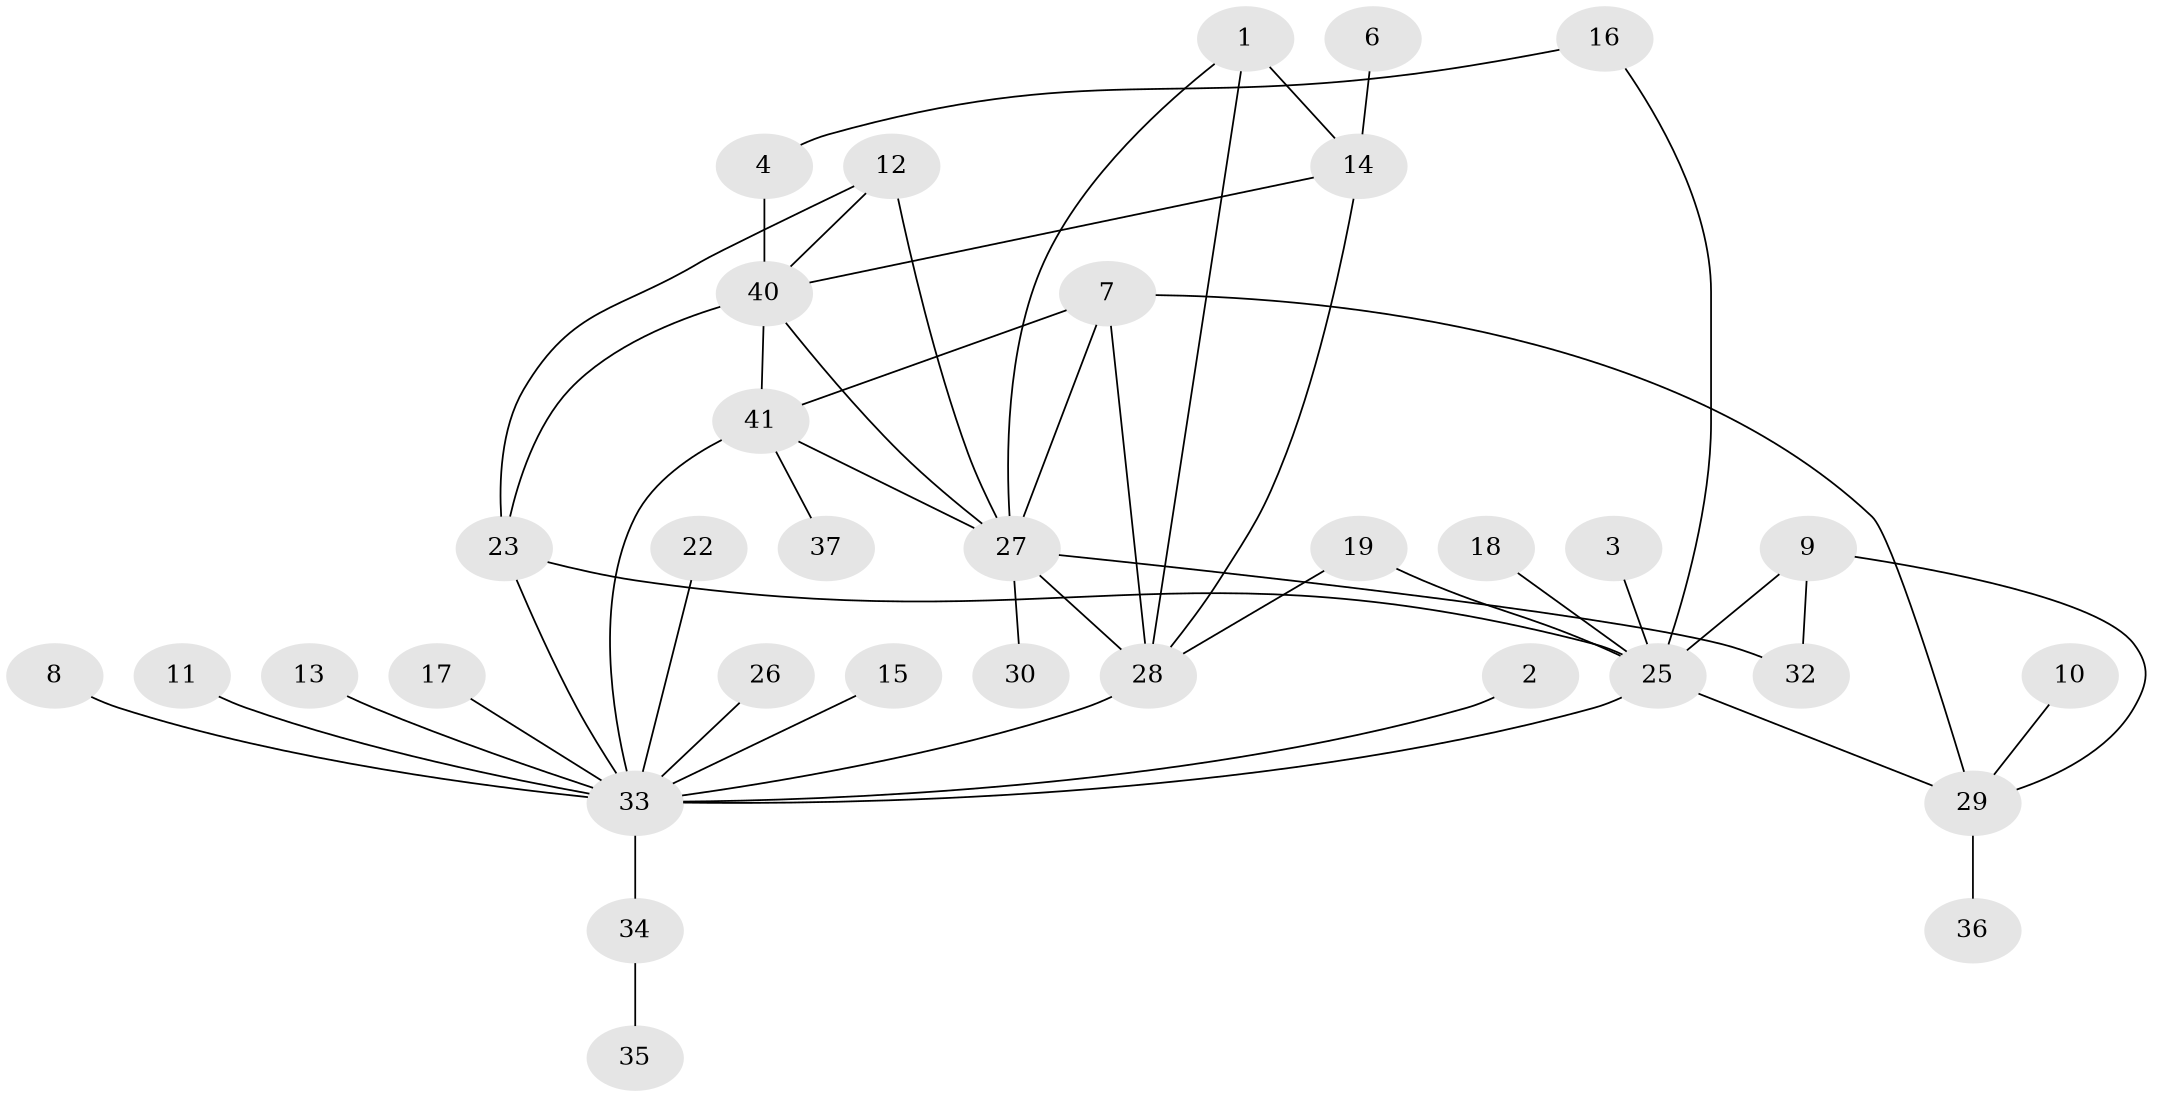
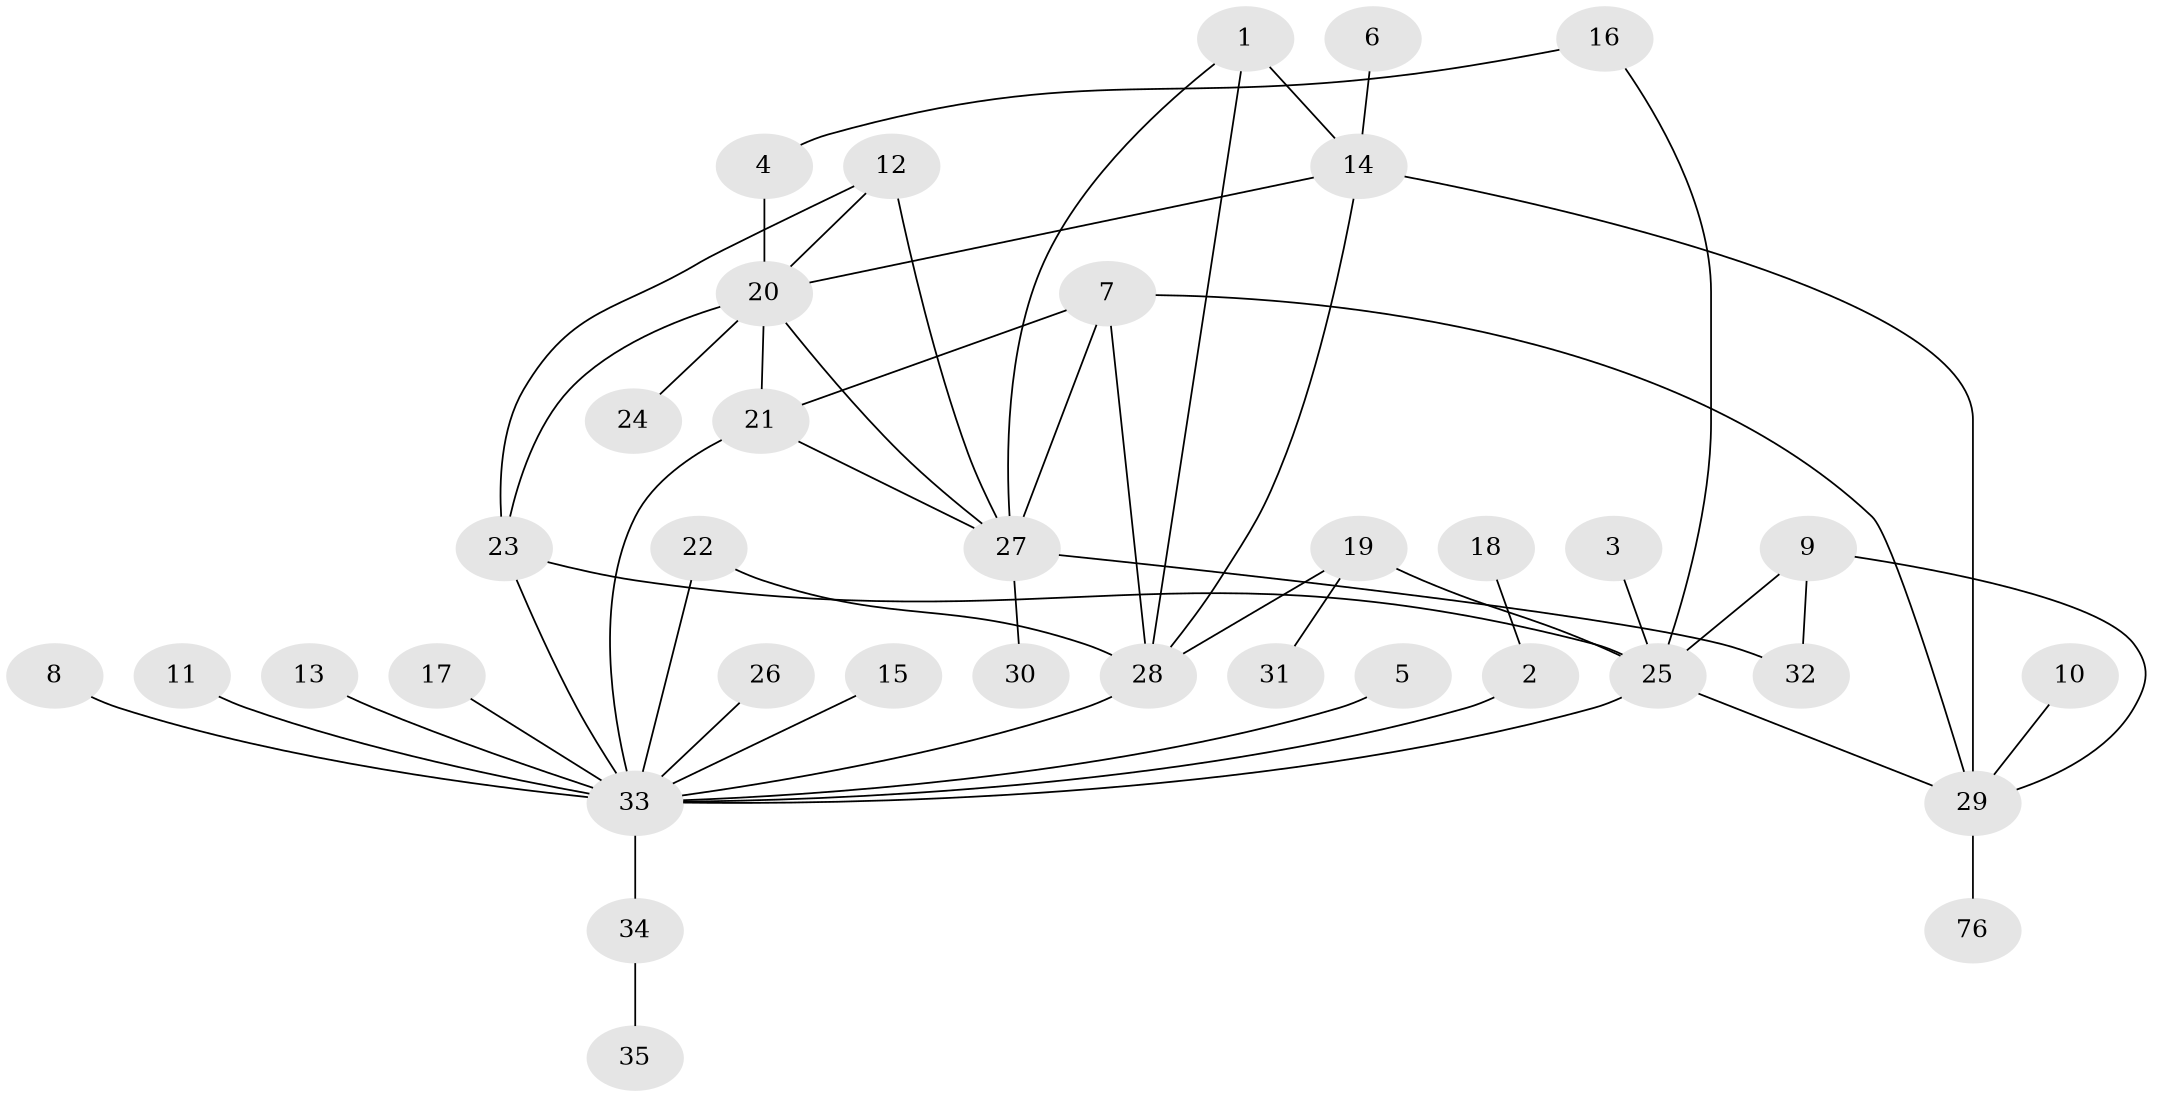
(764, 294) -> (764, 294)
none -> (1877, 320)
none -> (633, 421)
(761, 421) -> (761, 421)
(826, 549) -> none
(1561, 604) -> (1503, 596)
(1080, 612) -> (924, 612)
none -> (1276, 676)
none -> (1403, 676)
(1973, 931) -> (1973, 931)
